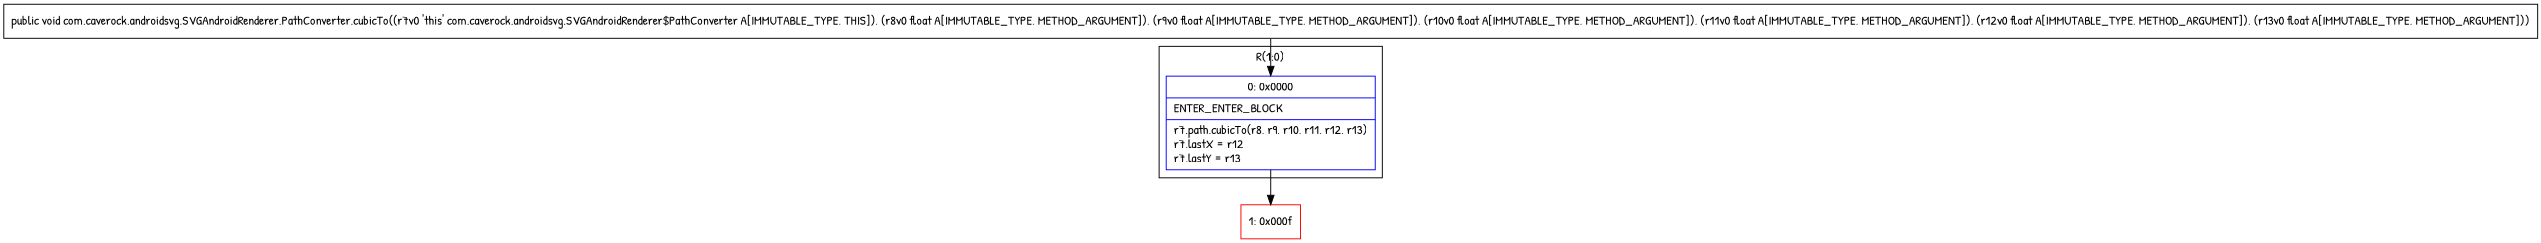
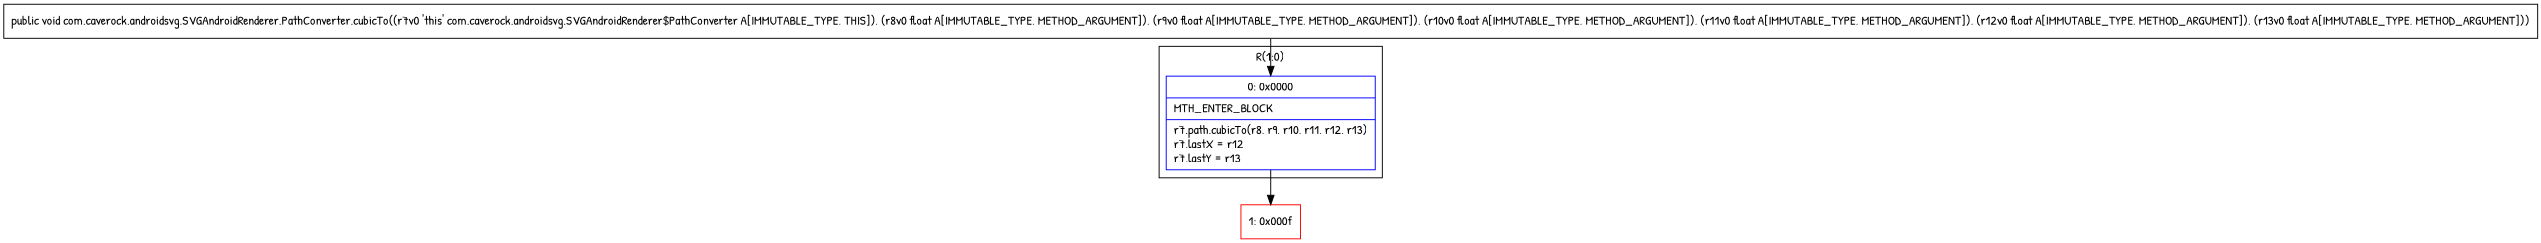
(1229, 108) -> (1224, 108)
